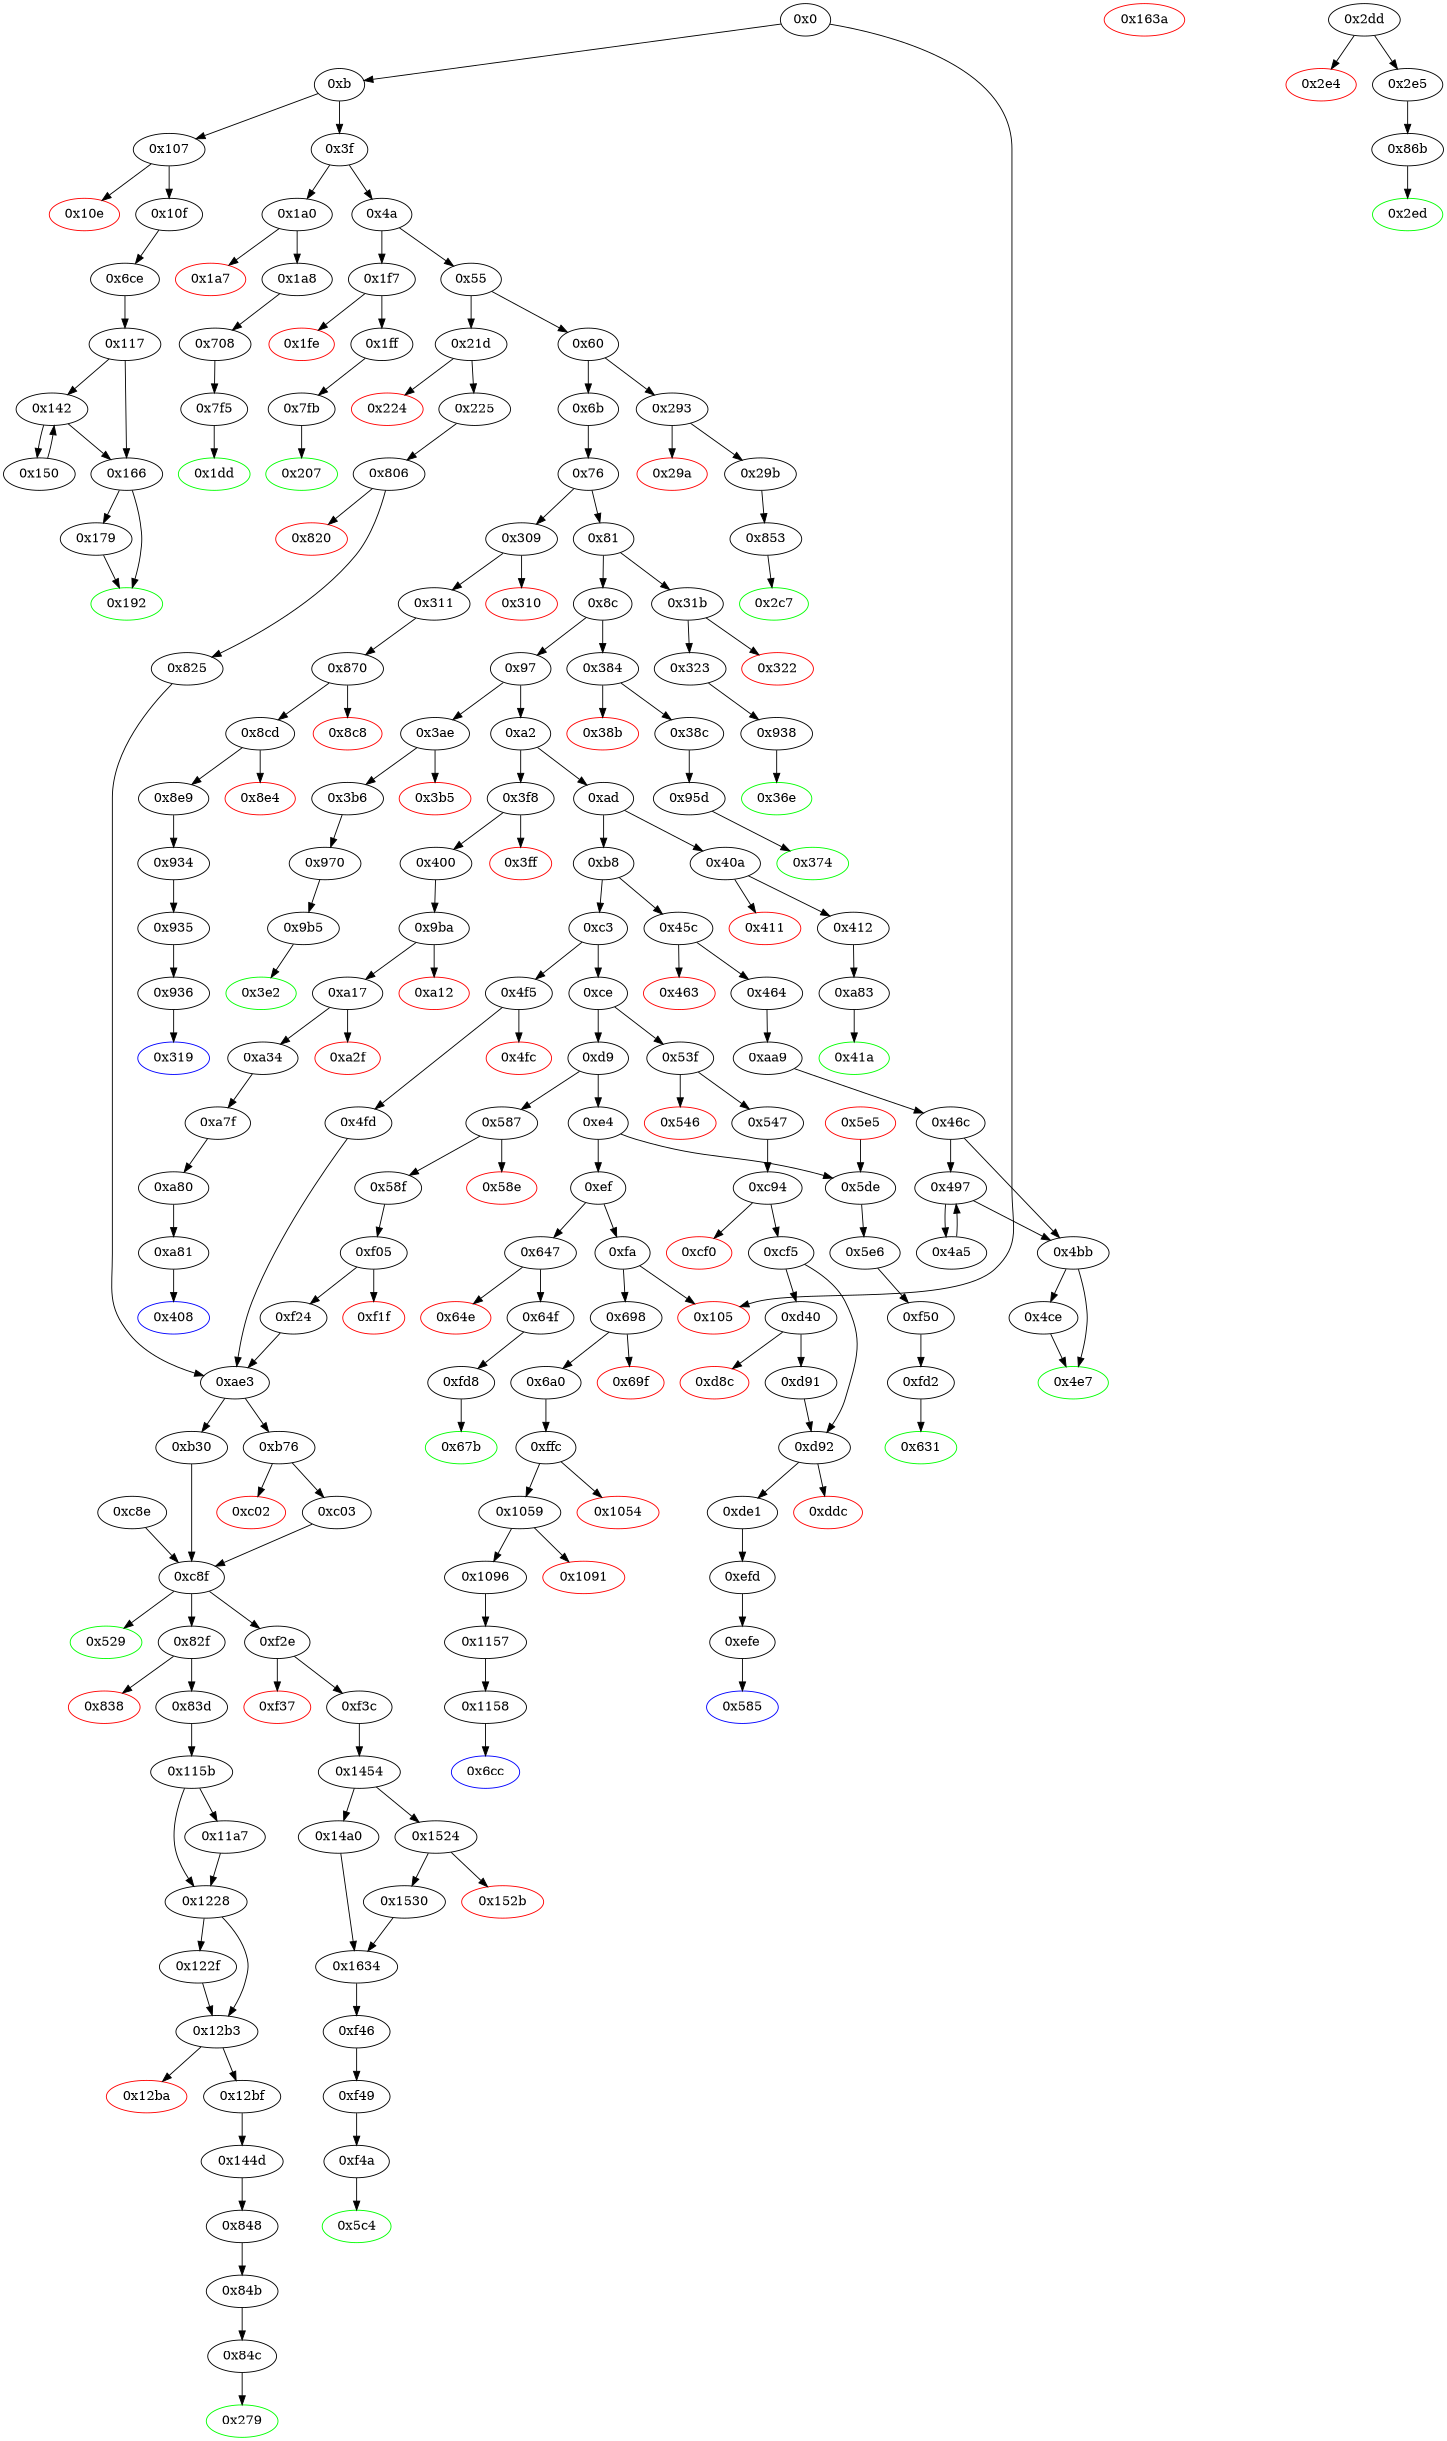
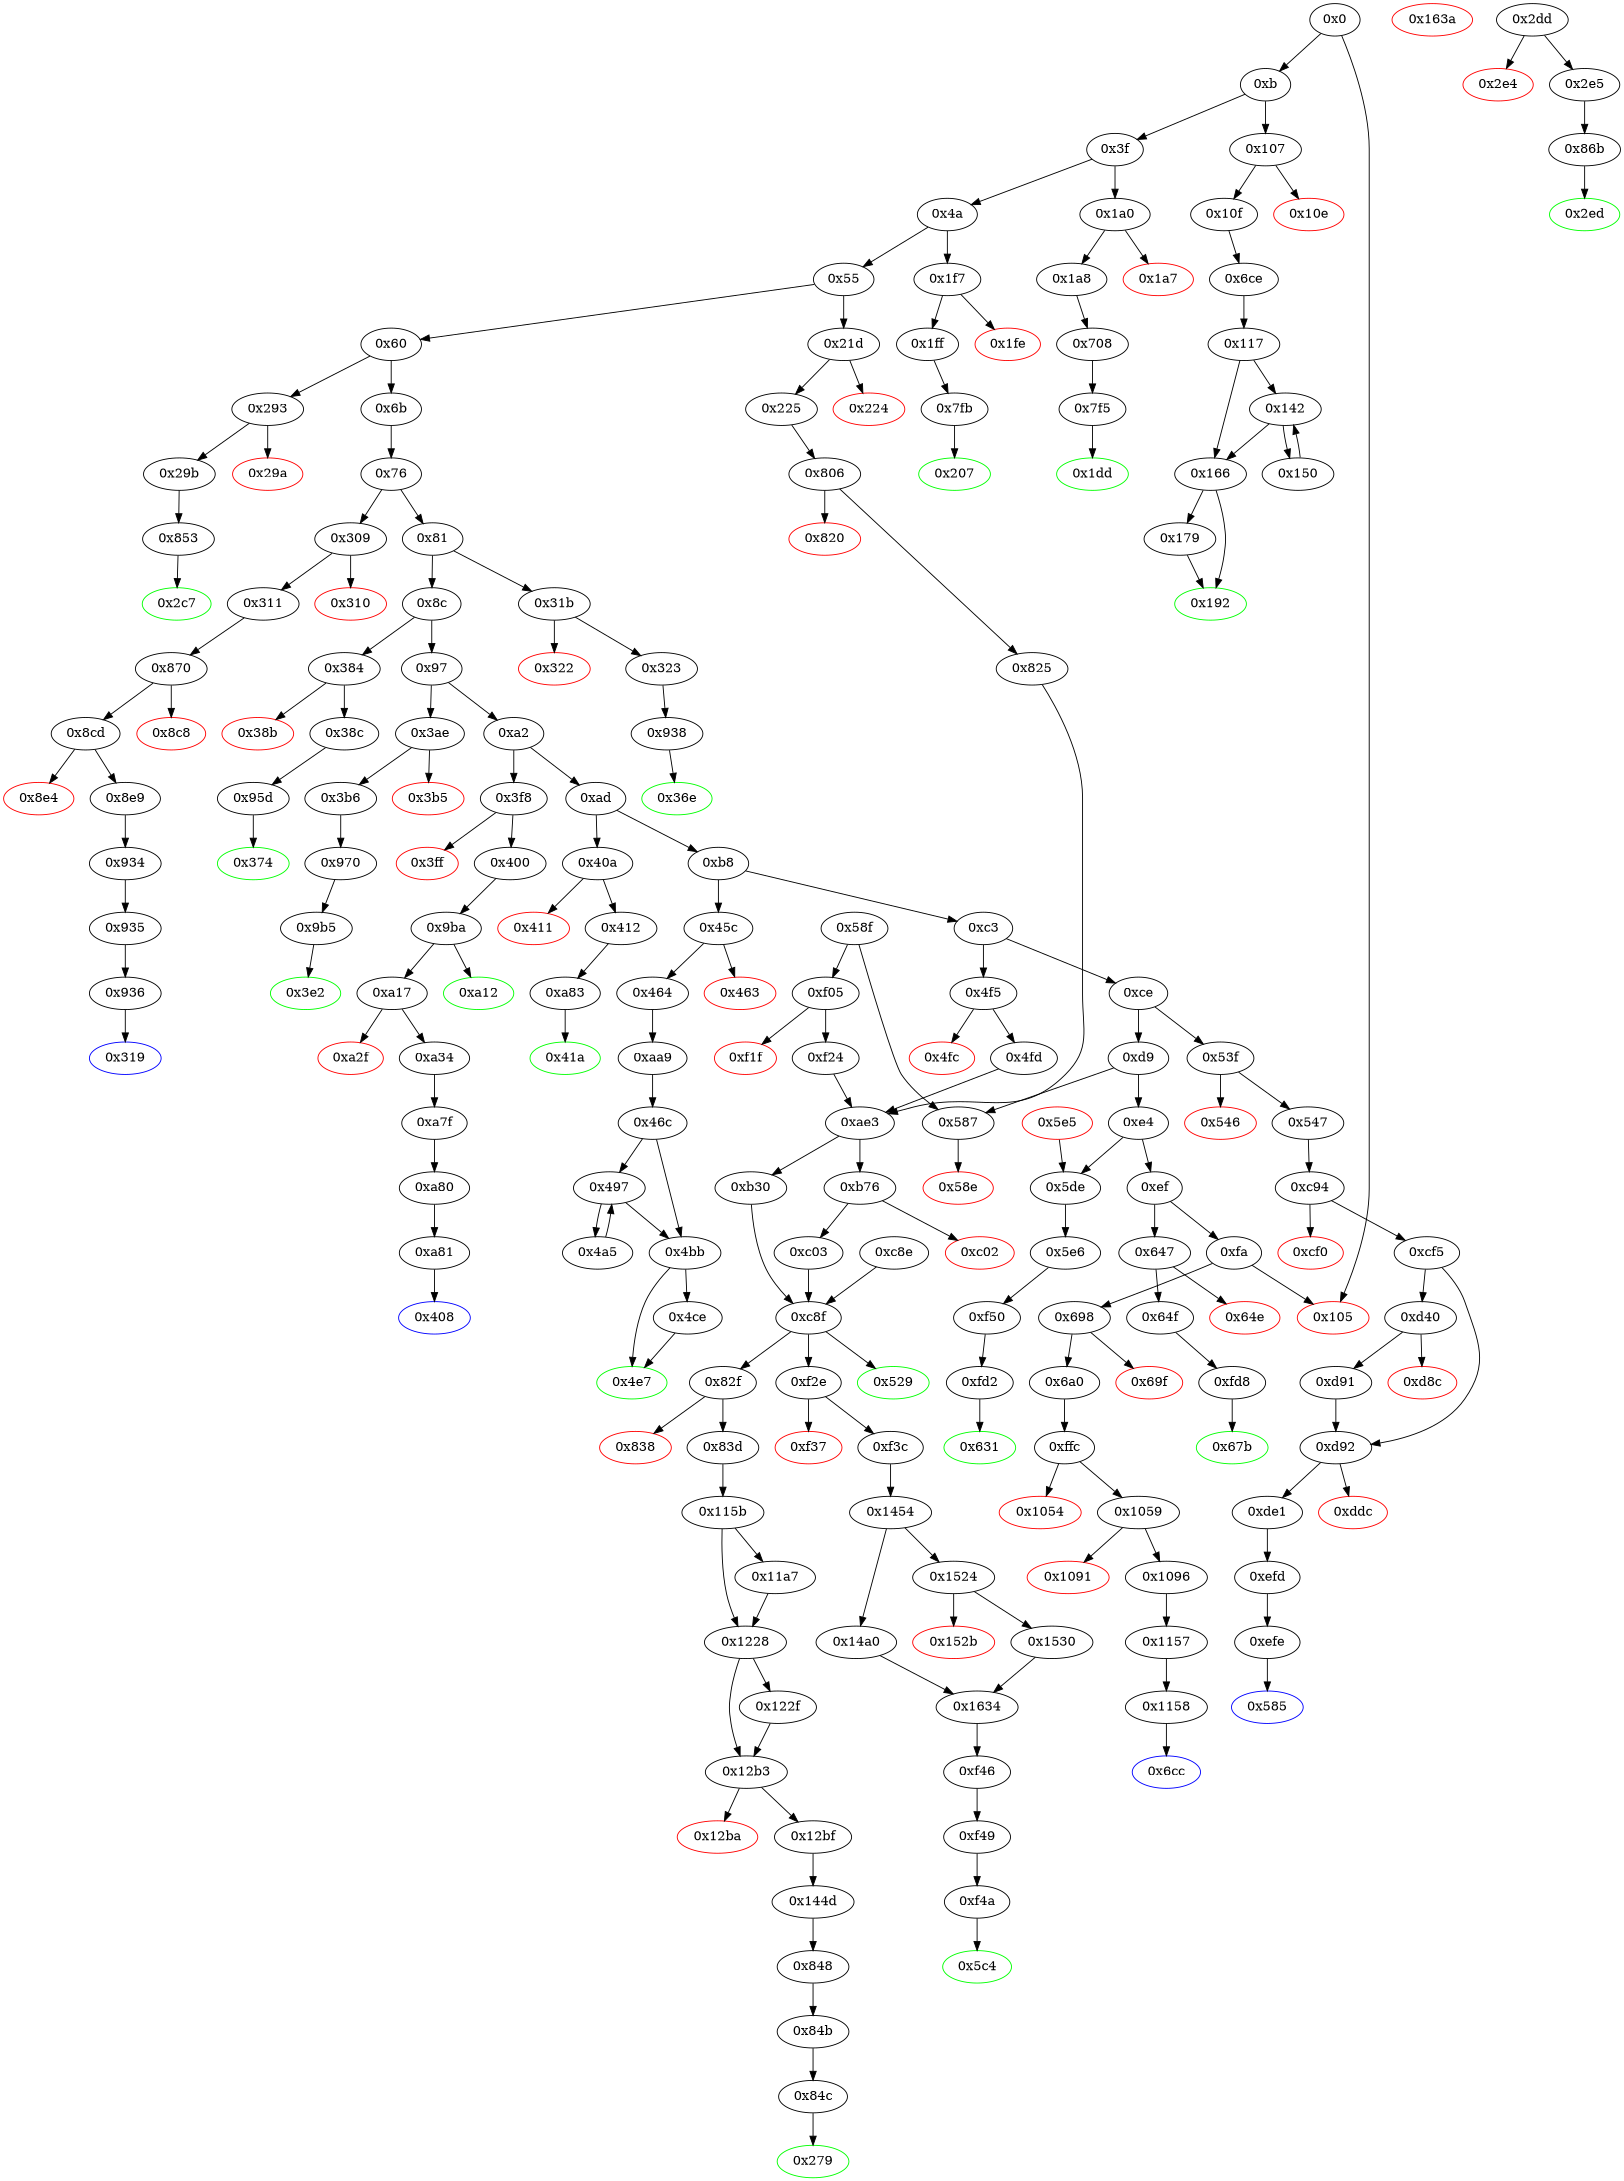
(434, 993) -> (479, 993)
(449, 1153) -> (885, 1030)
